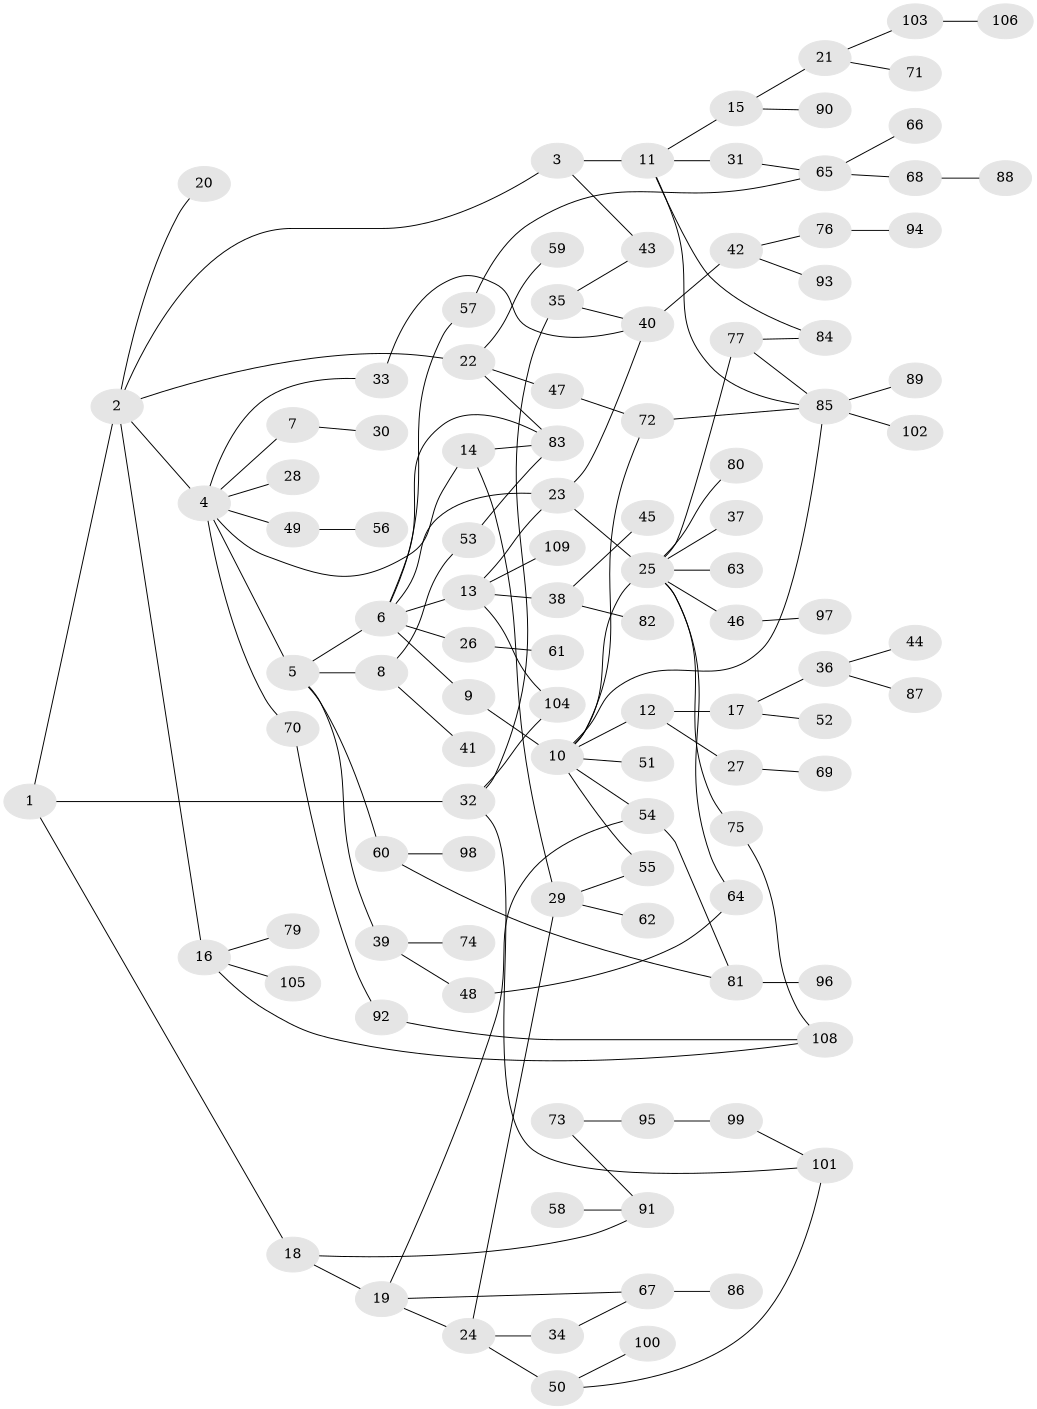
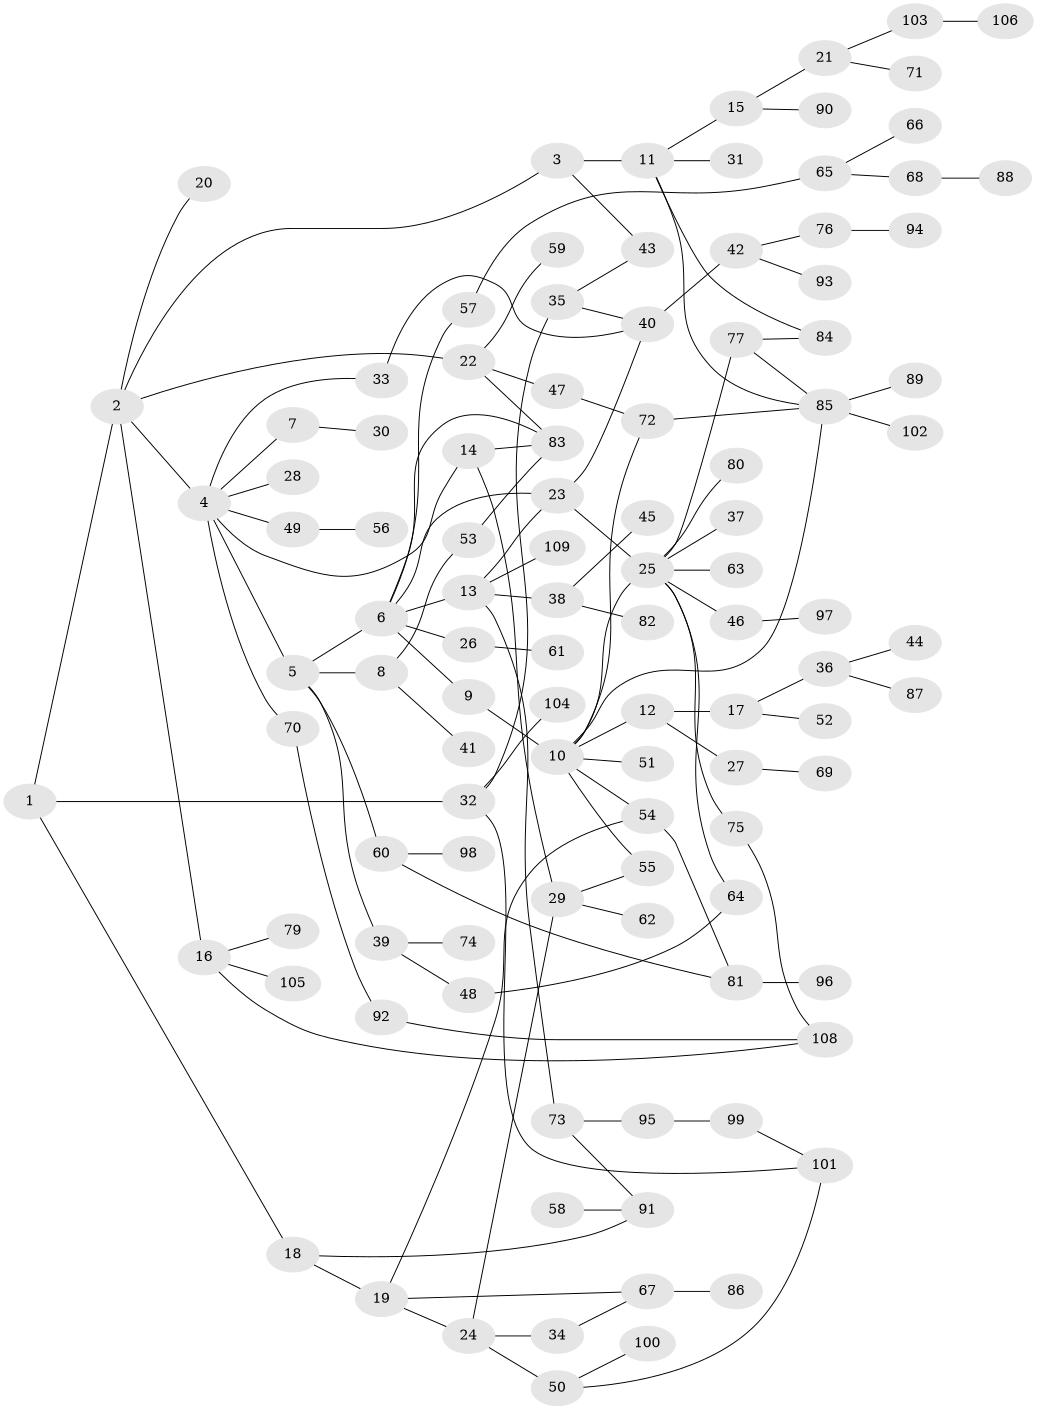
(781, 167) -> none
(509, 642) -> (525, 851)
